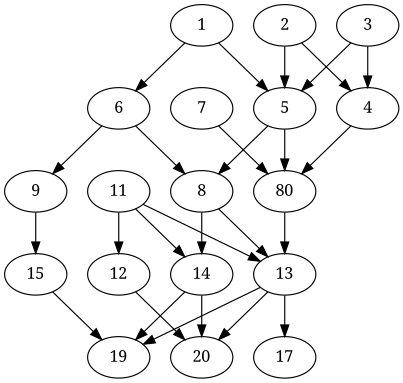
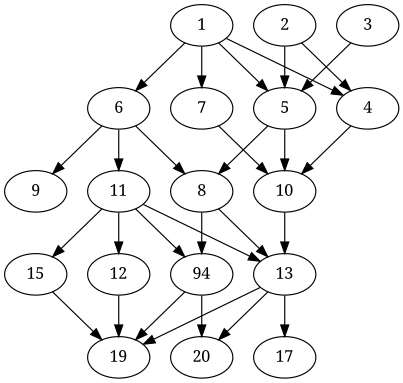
none -> (202, 61)
(368, 61) -> (277, 63)
none -> (119, 144)
(285, 191) -> (285, 191)
(36, 227) -> (81, 229)
(202, 274) -> (202, 274)
(155, 311) -> (119, 310)
